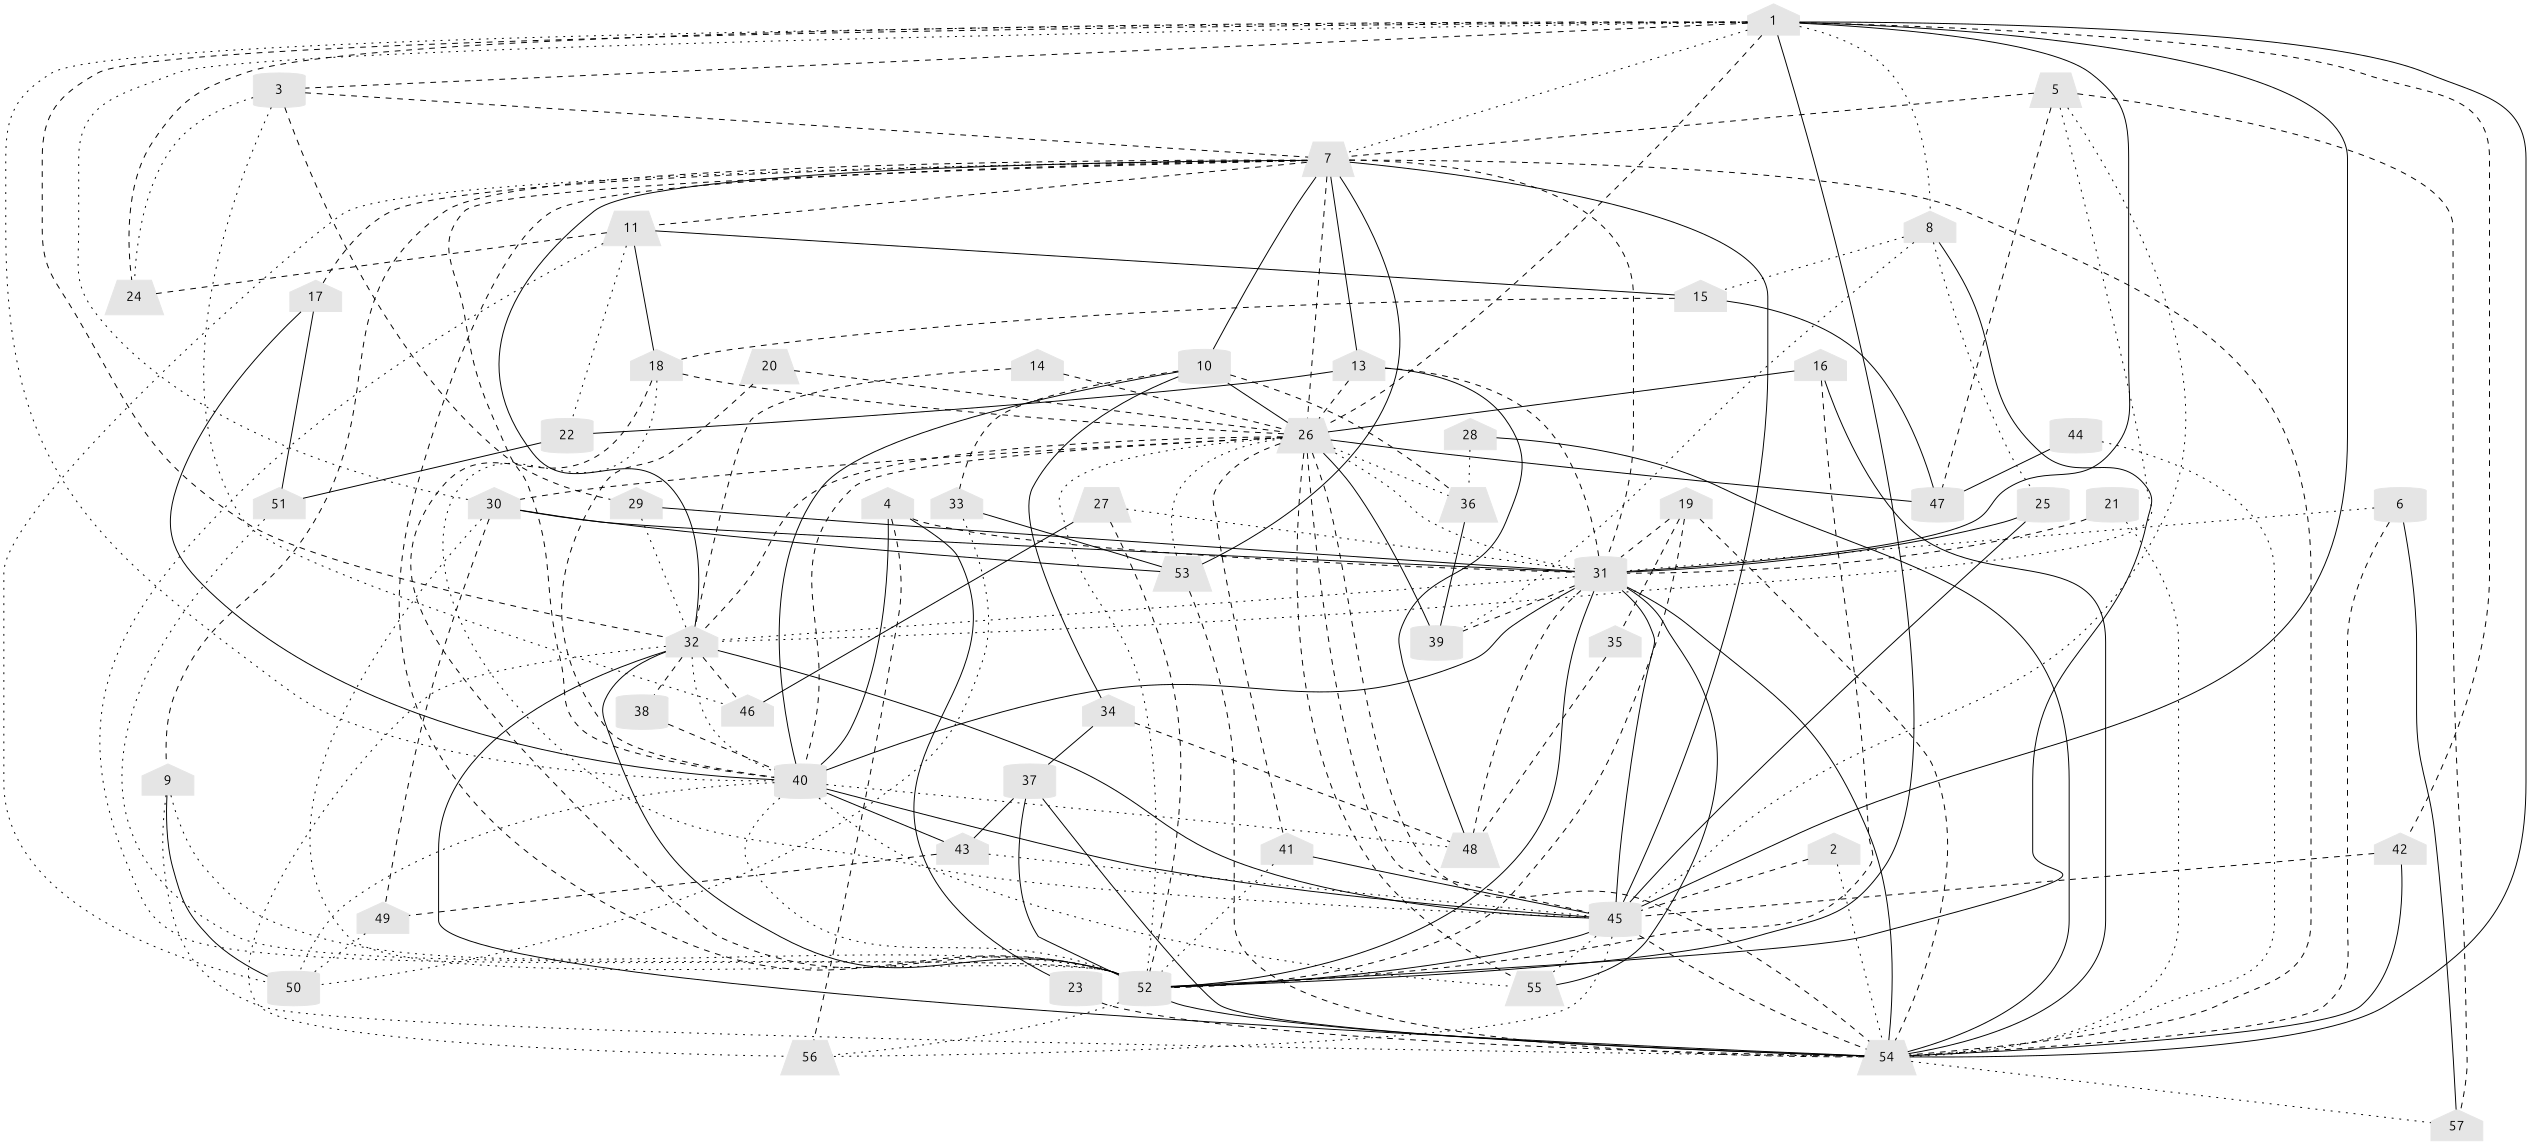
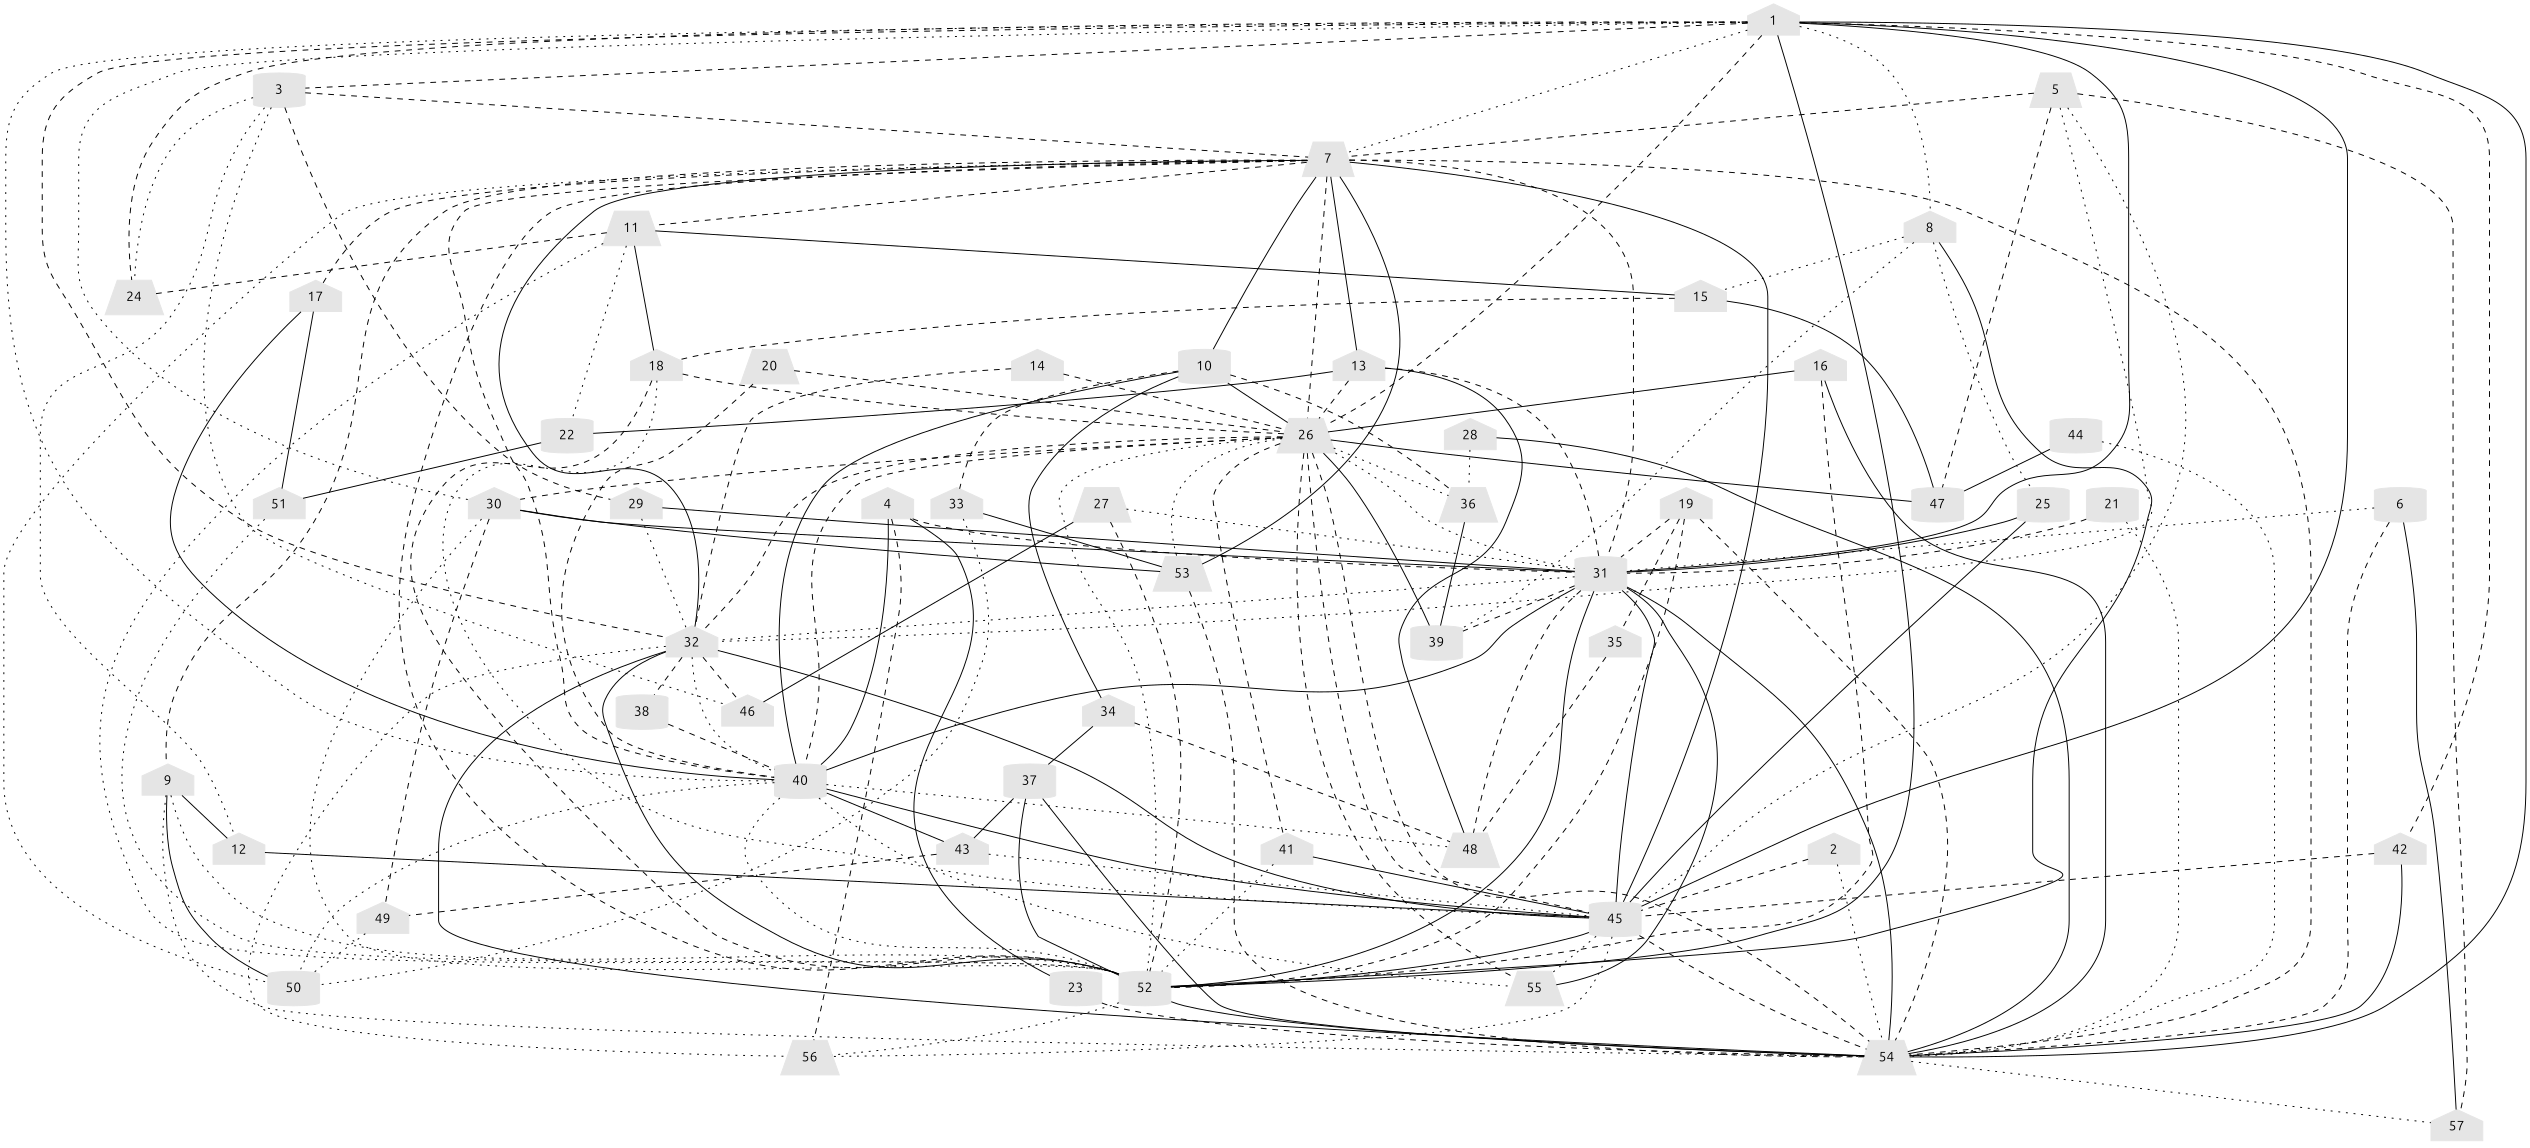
none -> (239, 850)
